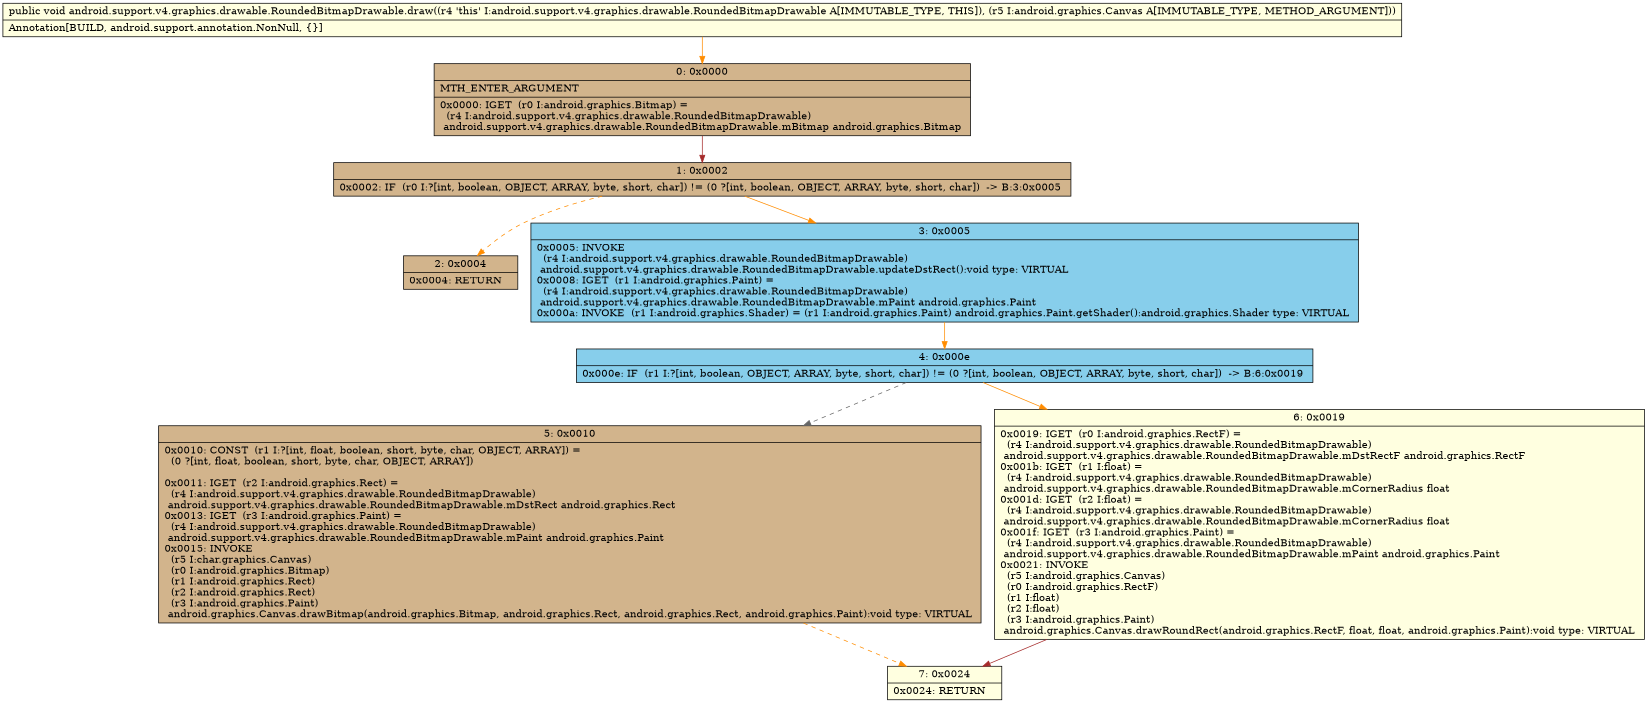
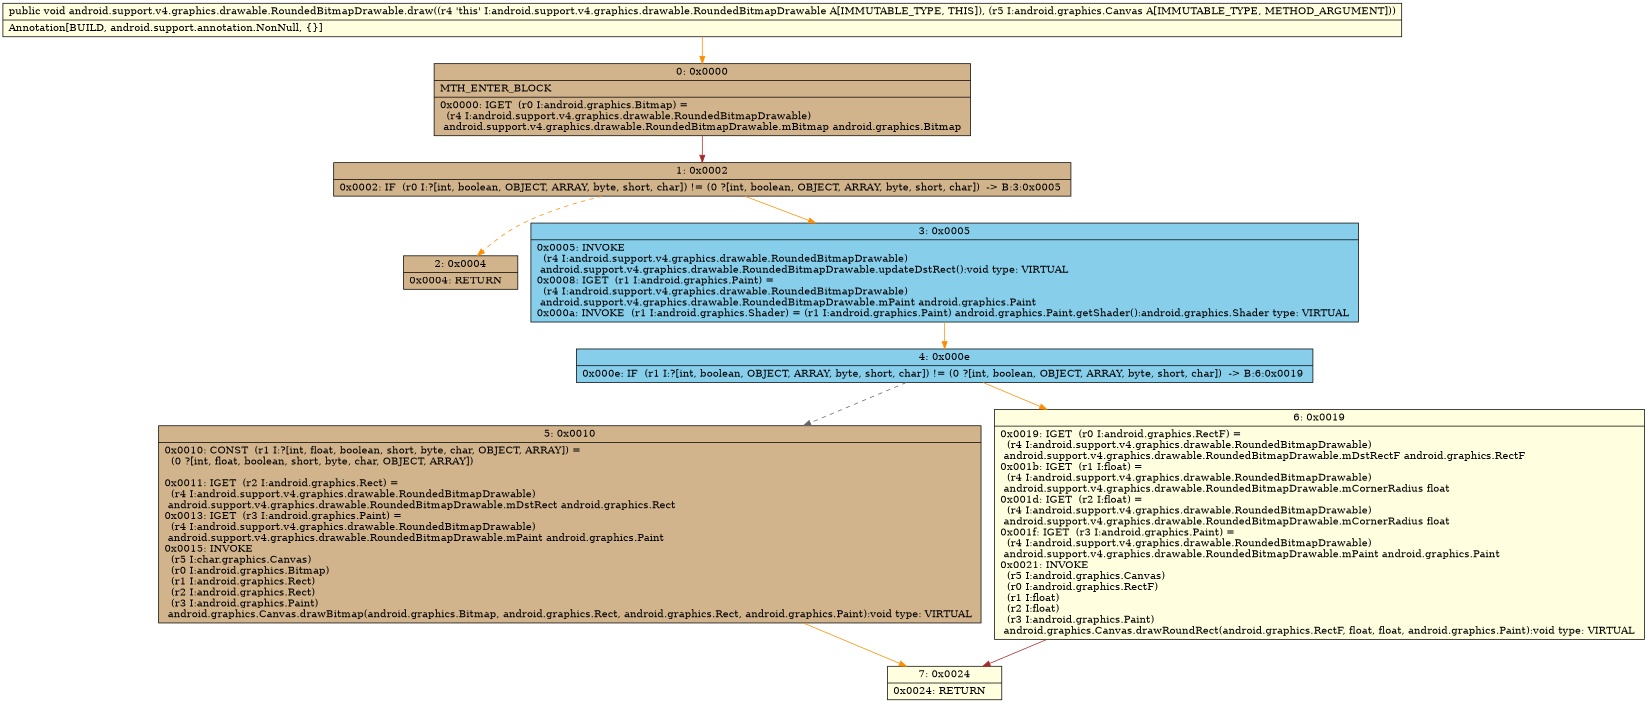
(509, 88) -> (496, 88)
(851, 643) -> (851, 643)
